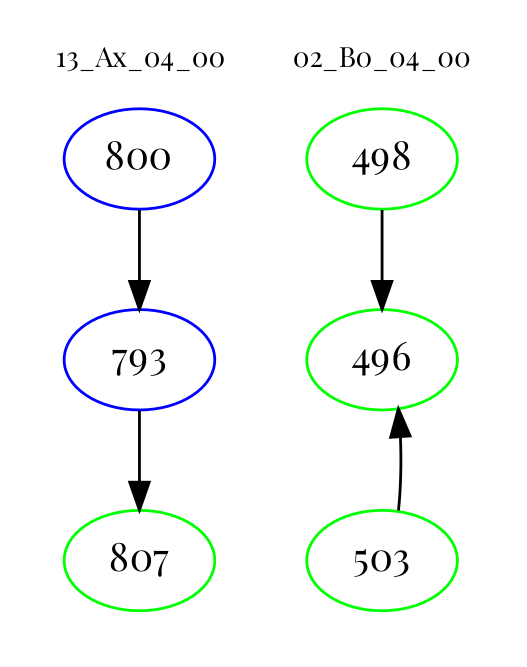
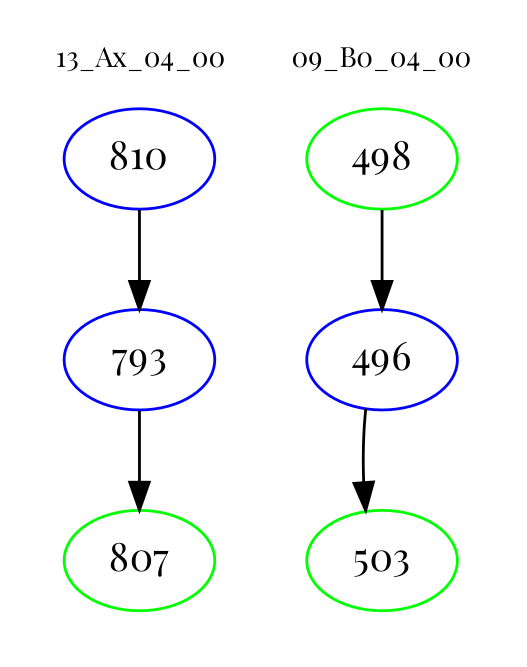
(382, 60) -> (382, 60)
(139, 159) -> (139, 159)
(382, 360) -> (382, 360)
(401, 474) -> (363, 446)
